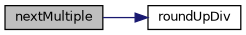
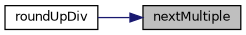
(119, 18) -> (114, 18)
